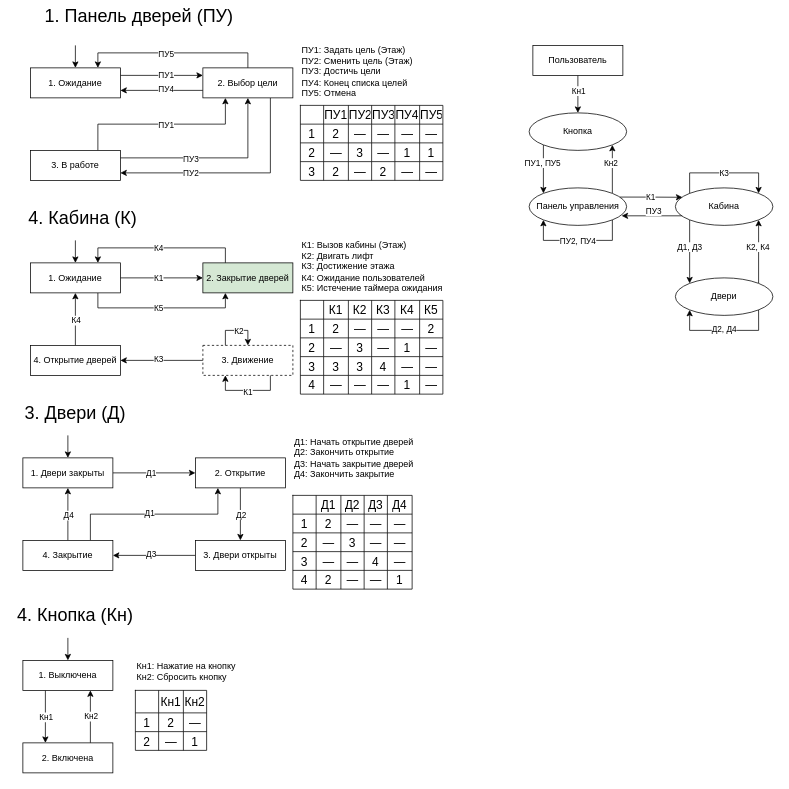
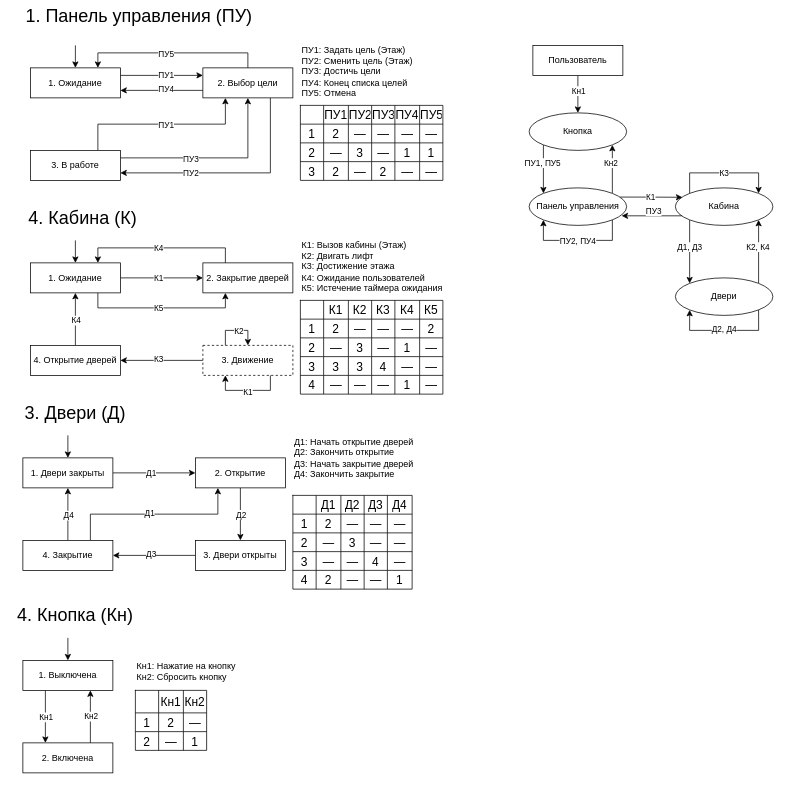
(139, 16) -> (139, 16)
(248, 278) -> (248, 278)
